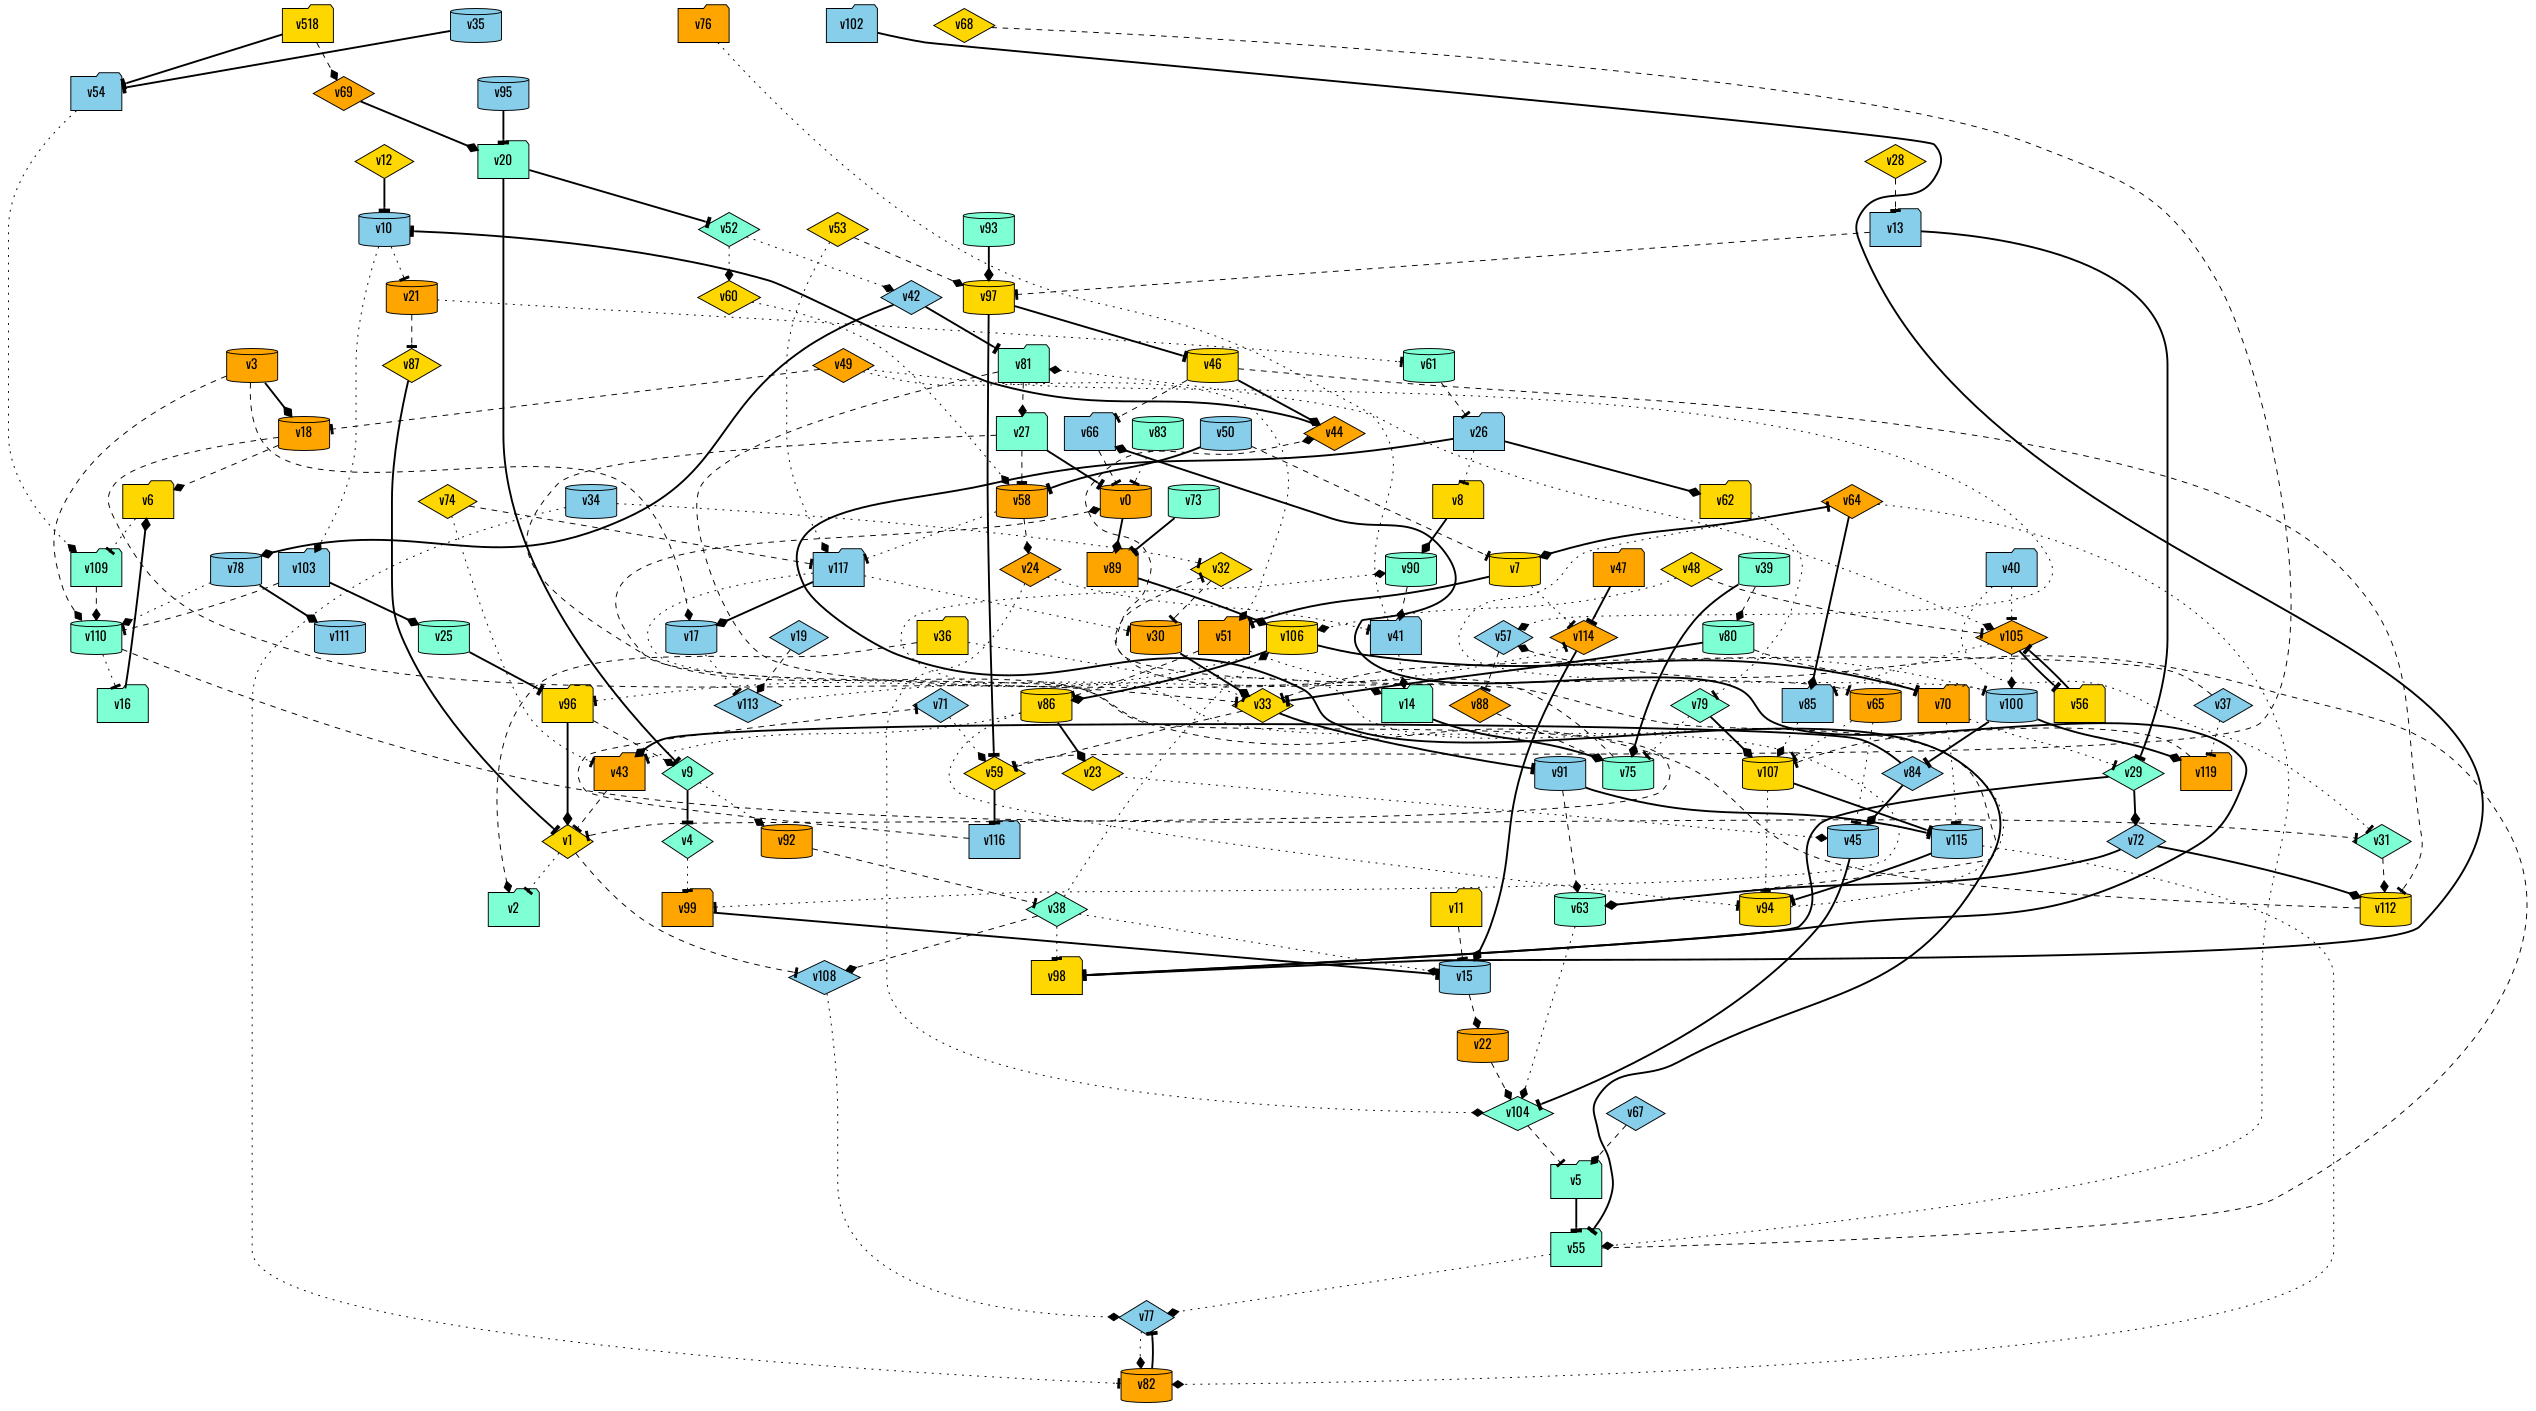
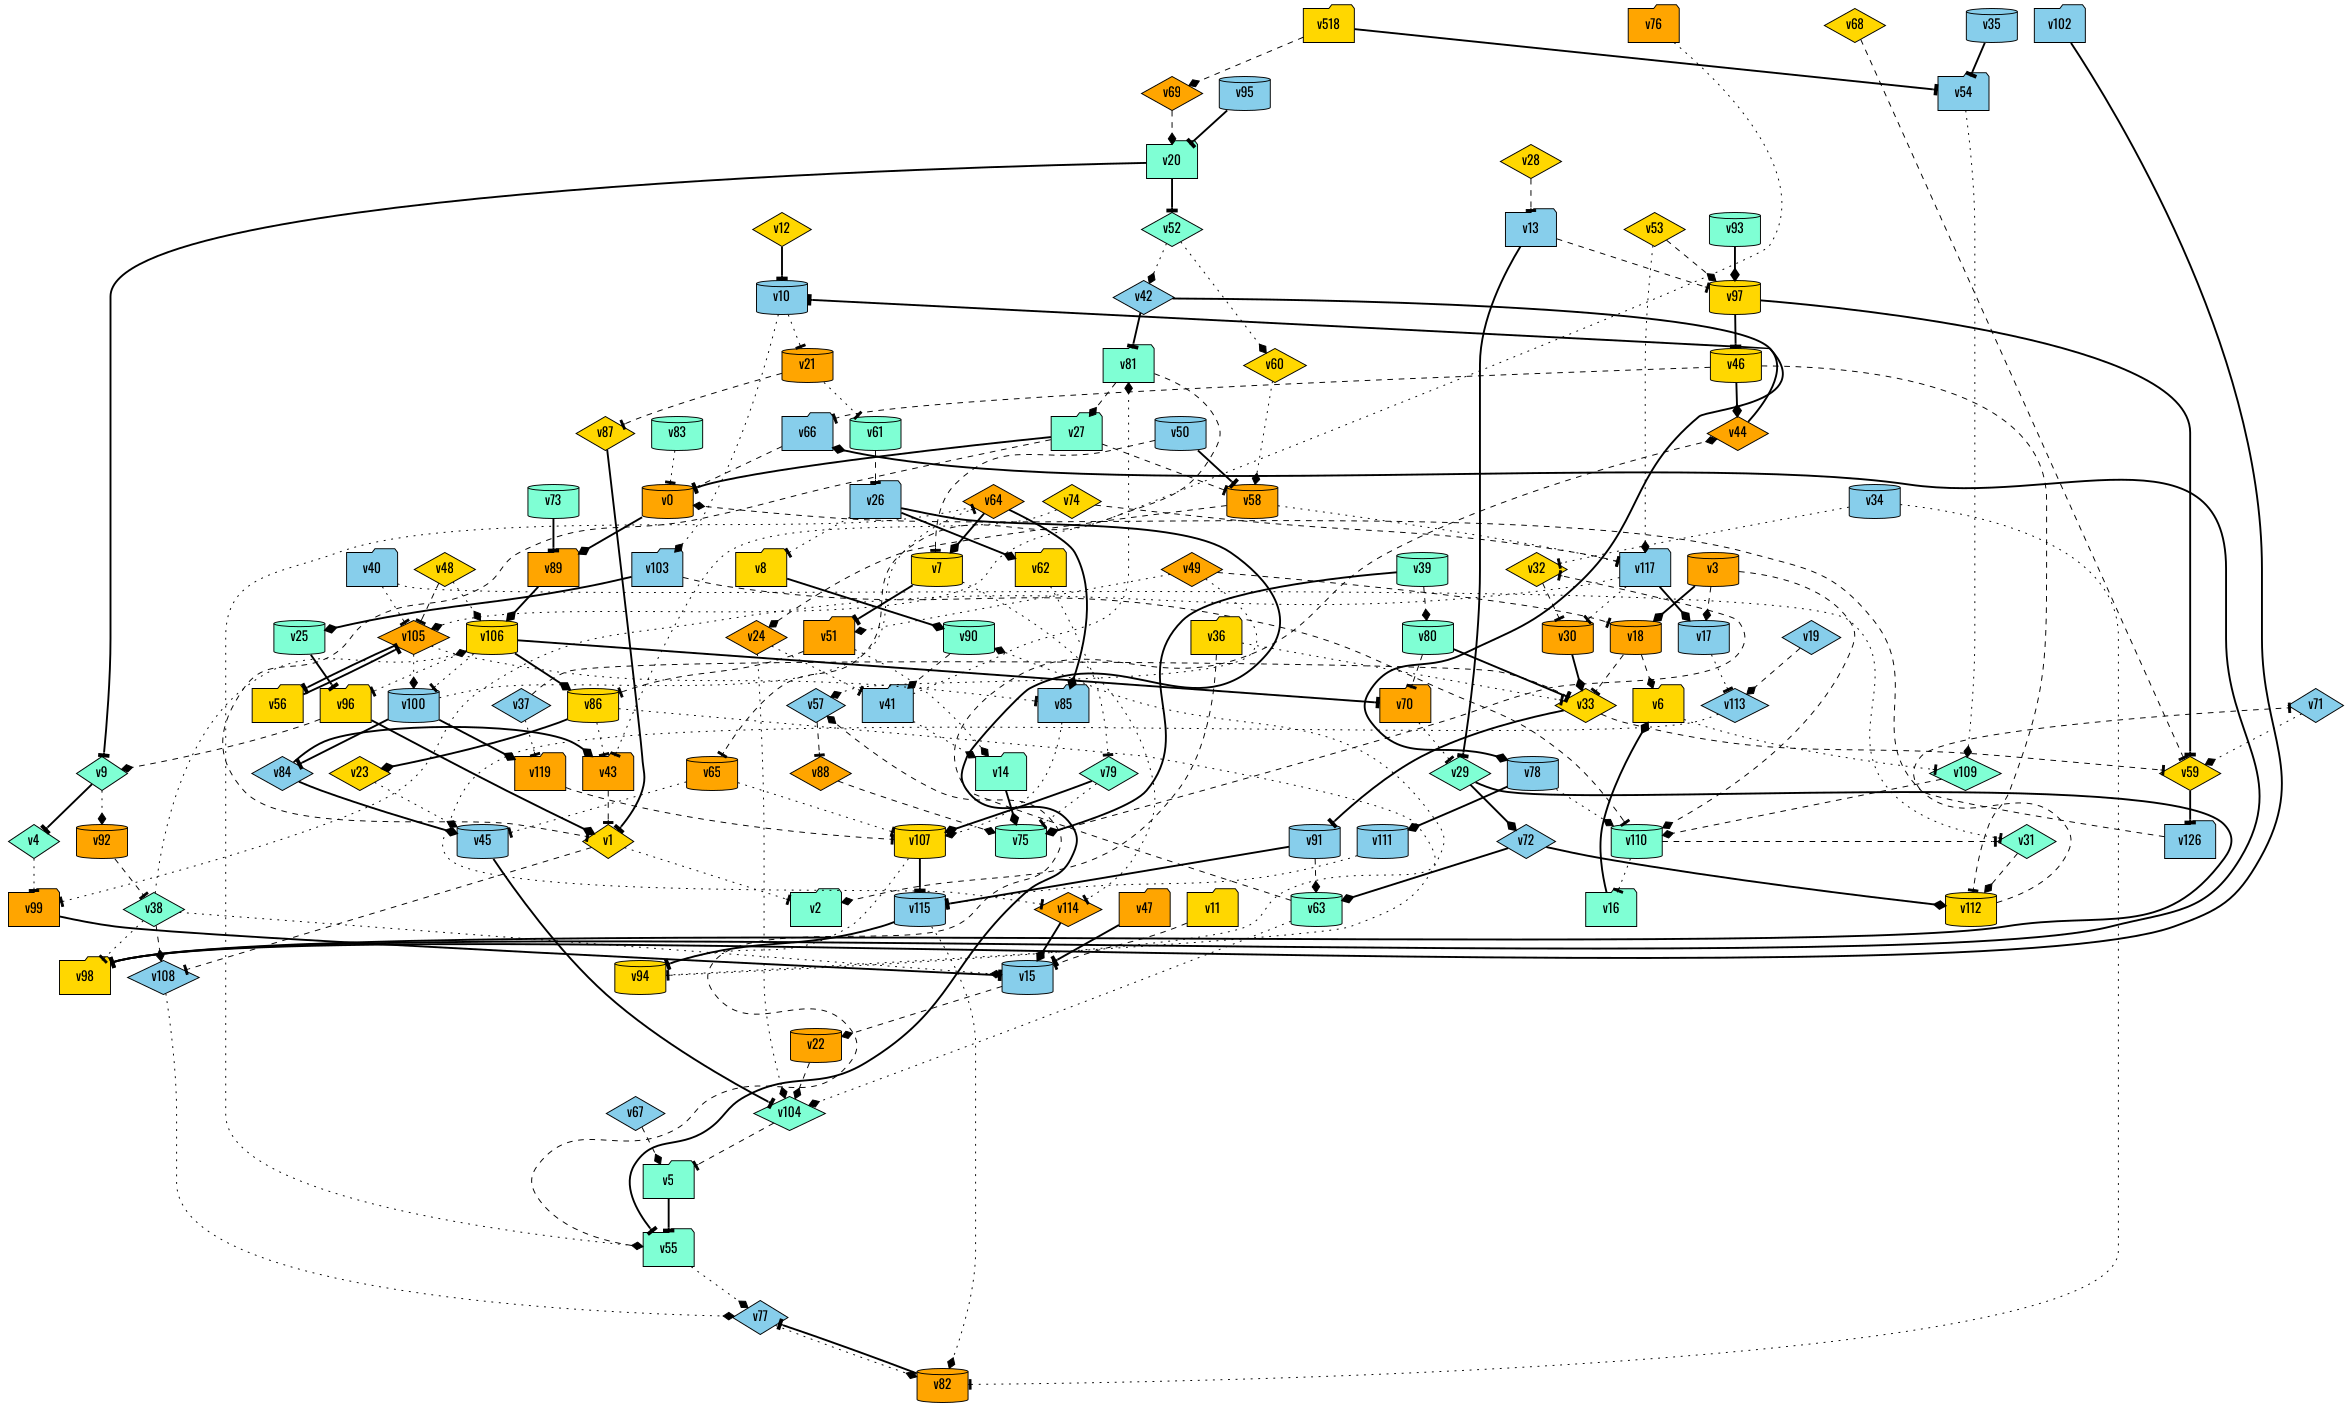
(414, 123) -> (1172, 122)
(96, 570) -> (1965, 774)
(1601, 604) -> (1088, 942)
(1953, 771) -> (1155, 884)
(994, 842) -> (2190, 842)
